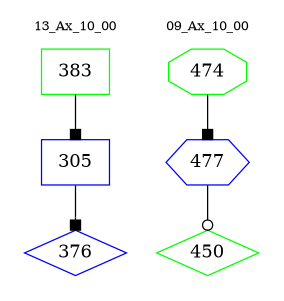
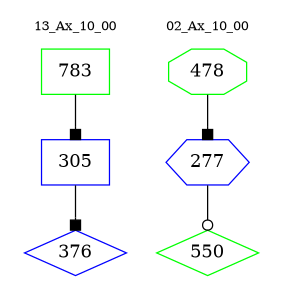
(208, 27) -> (208, 27)
(76, 72) -> (76, 72)
(208, 72) -> (208, 72)
(208, 162) -> (208, 162)
(208, 253) -> (208, 253)
